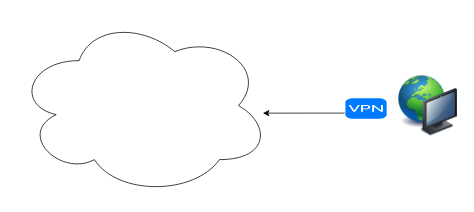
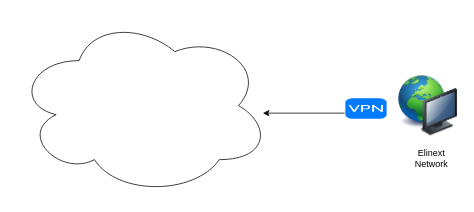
none -> (432, 158)
